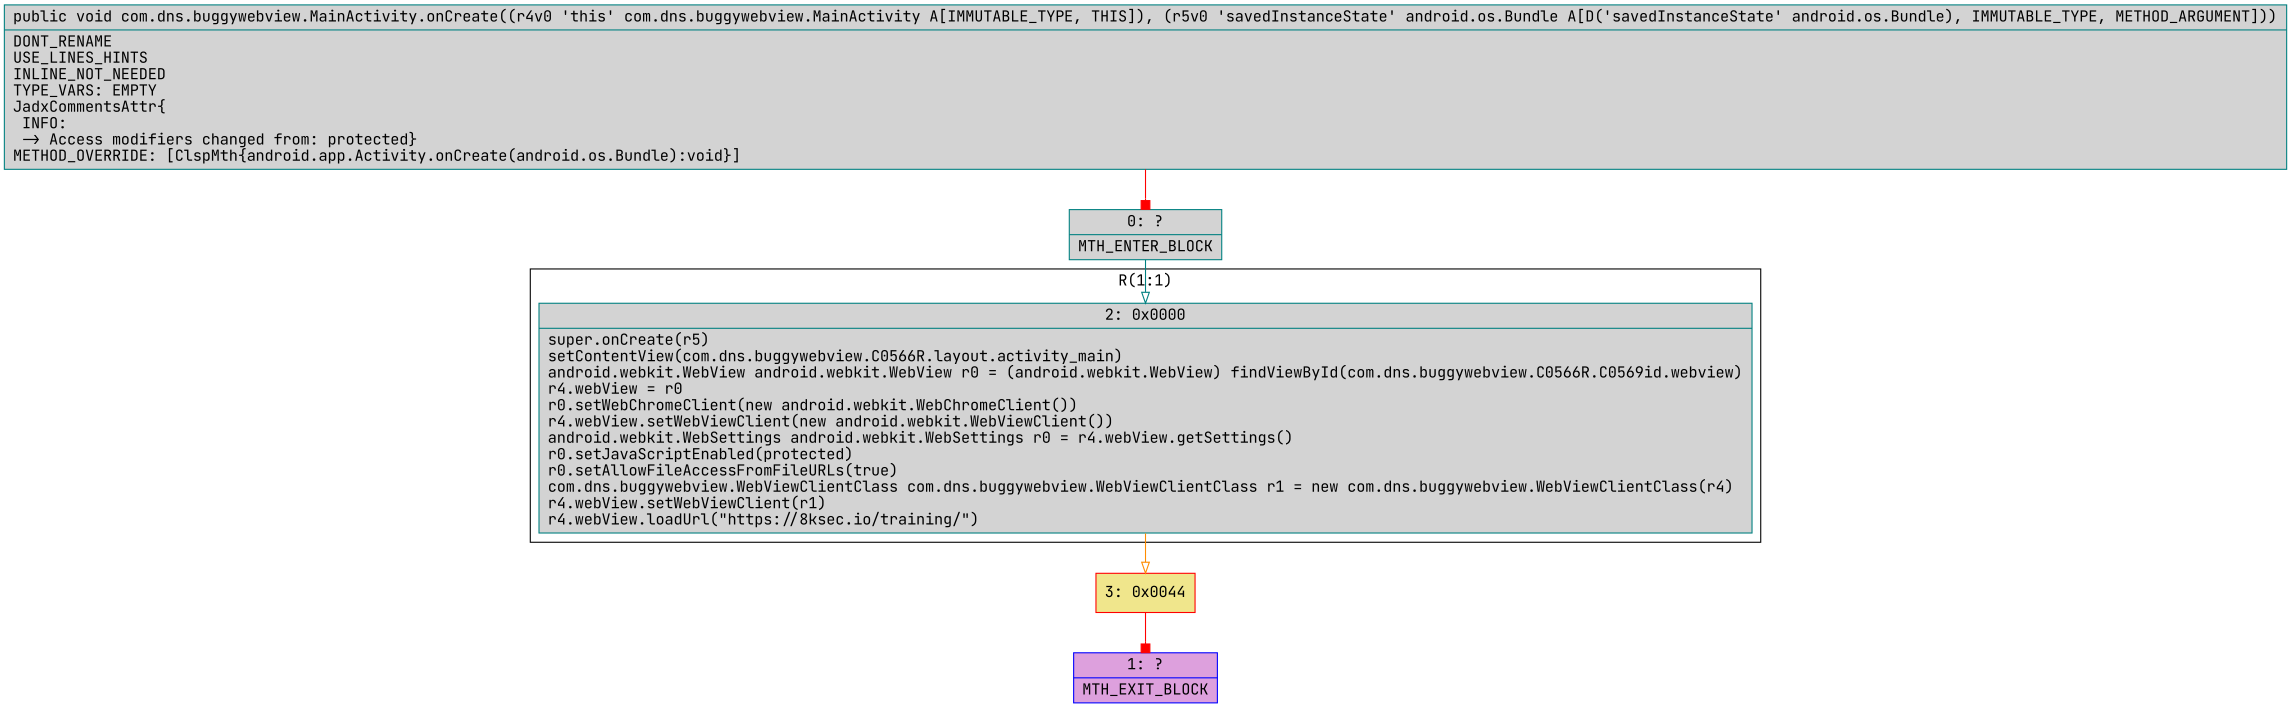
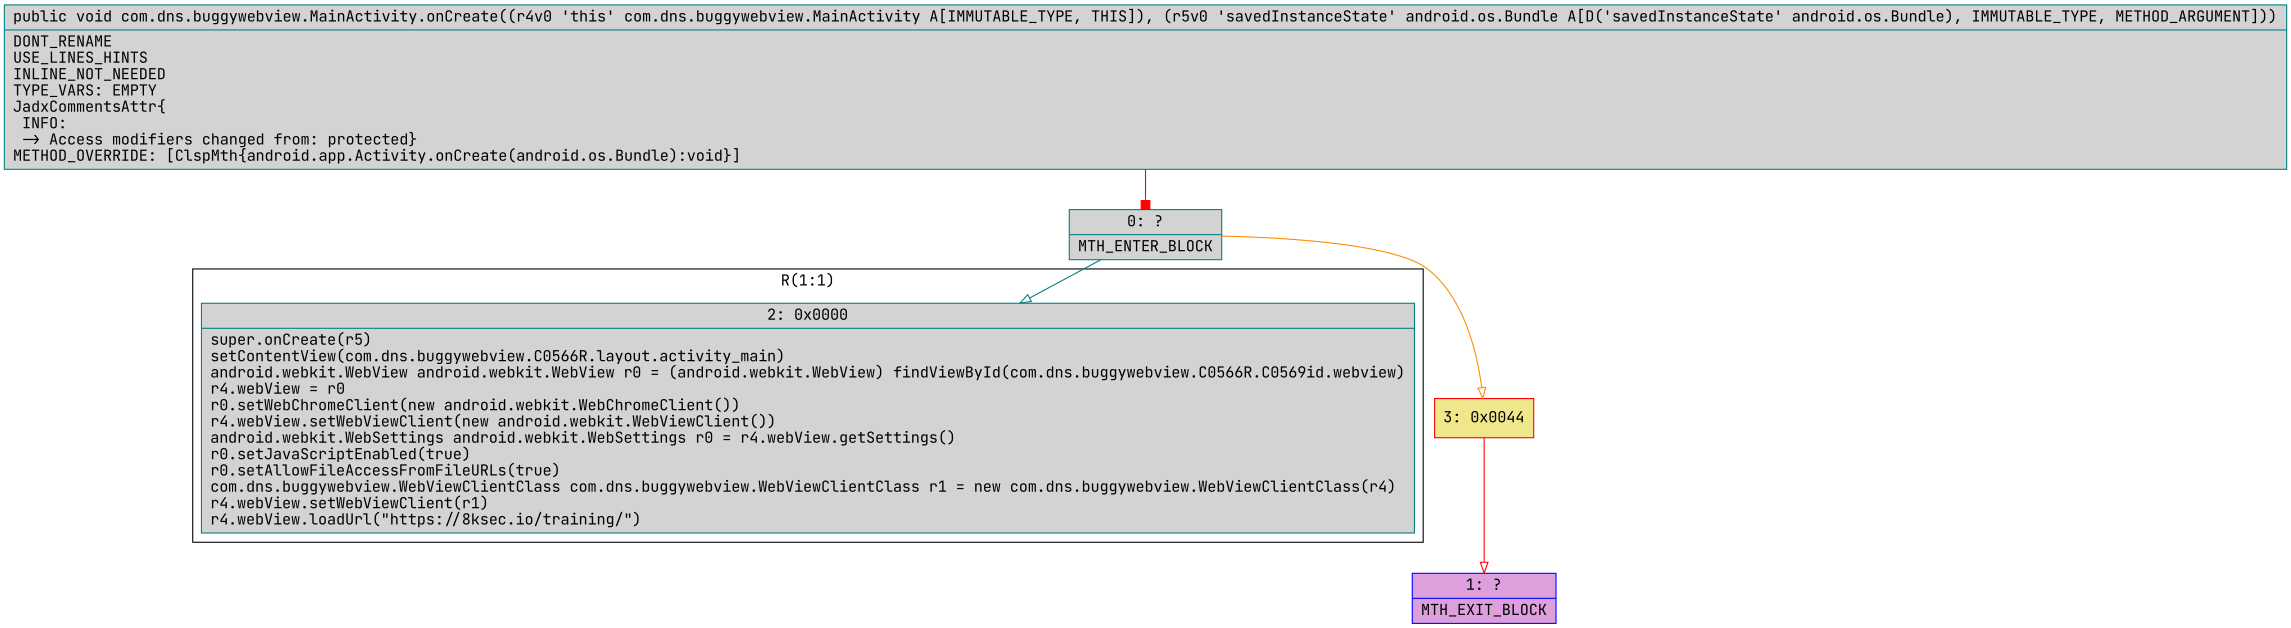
(701, 455) -> (341, 455)
(1146, 549) -> (1392, 254)
(1146, 627) -> (1484, 500)
